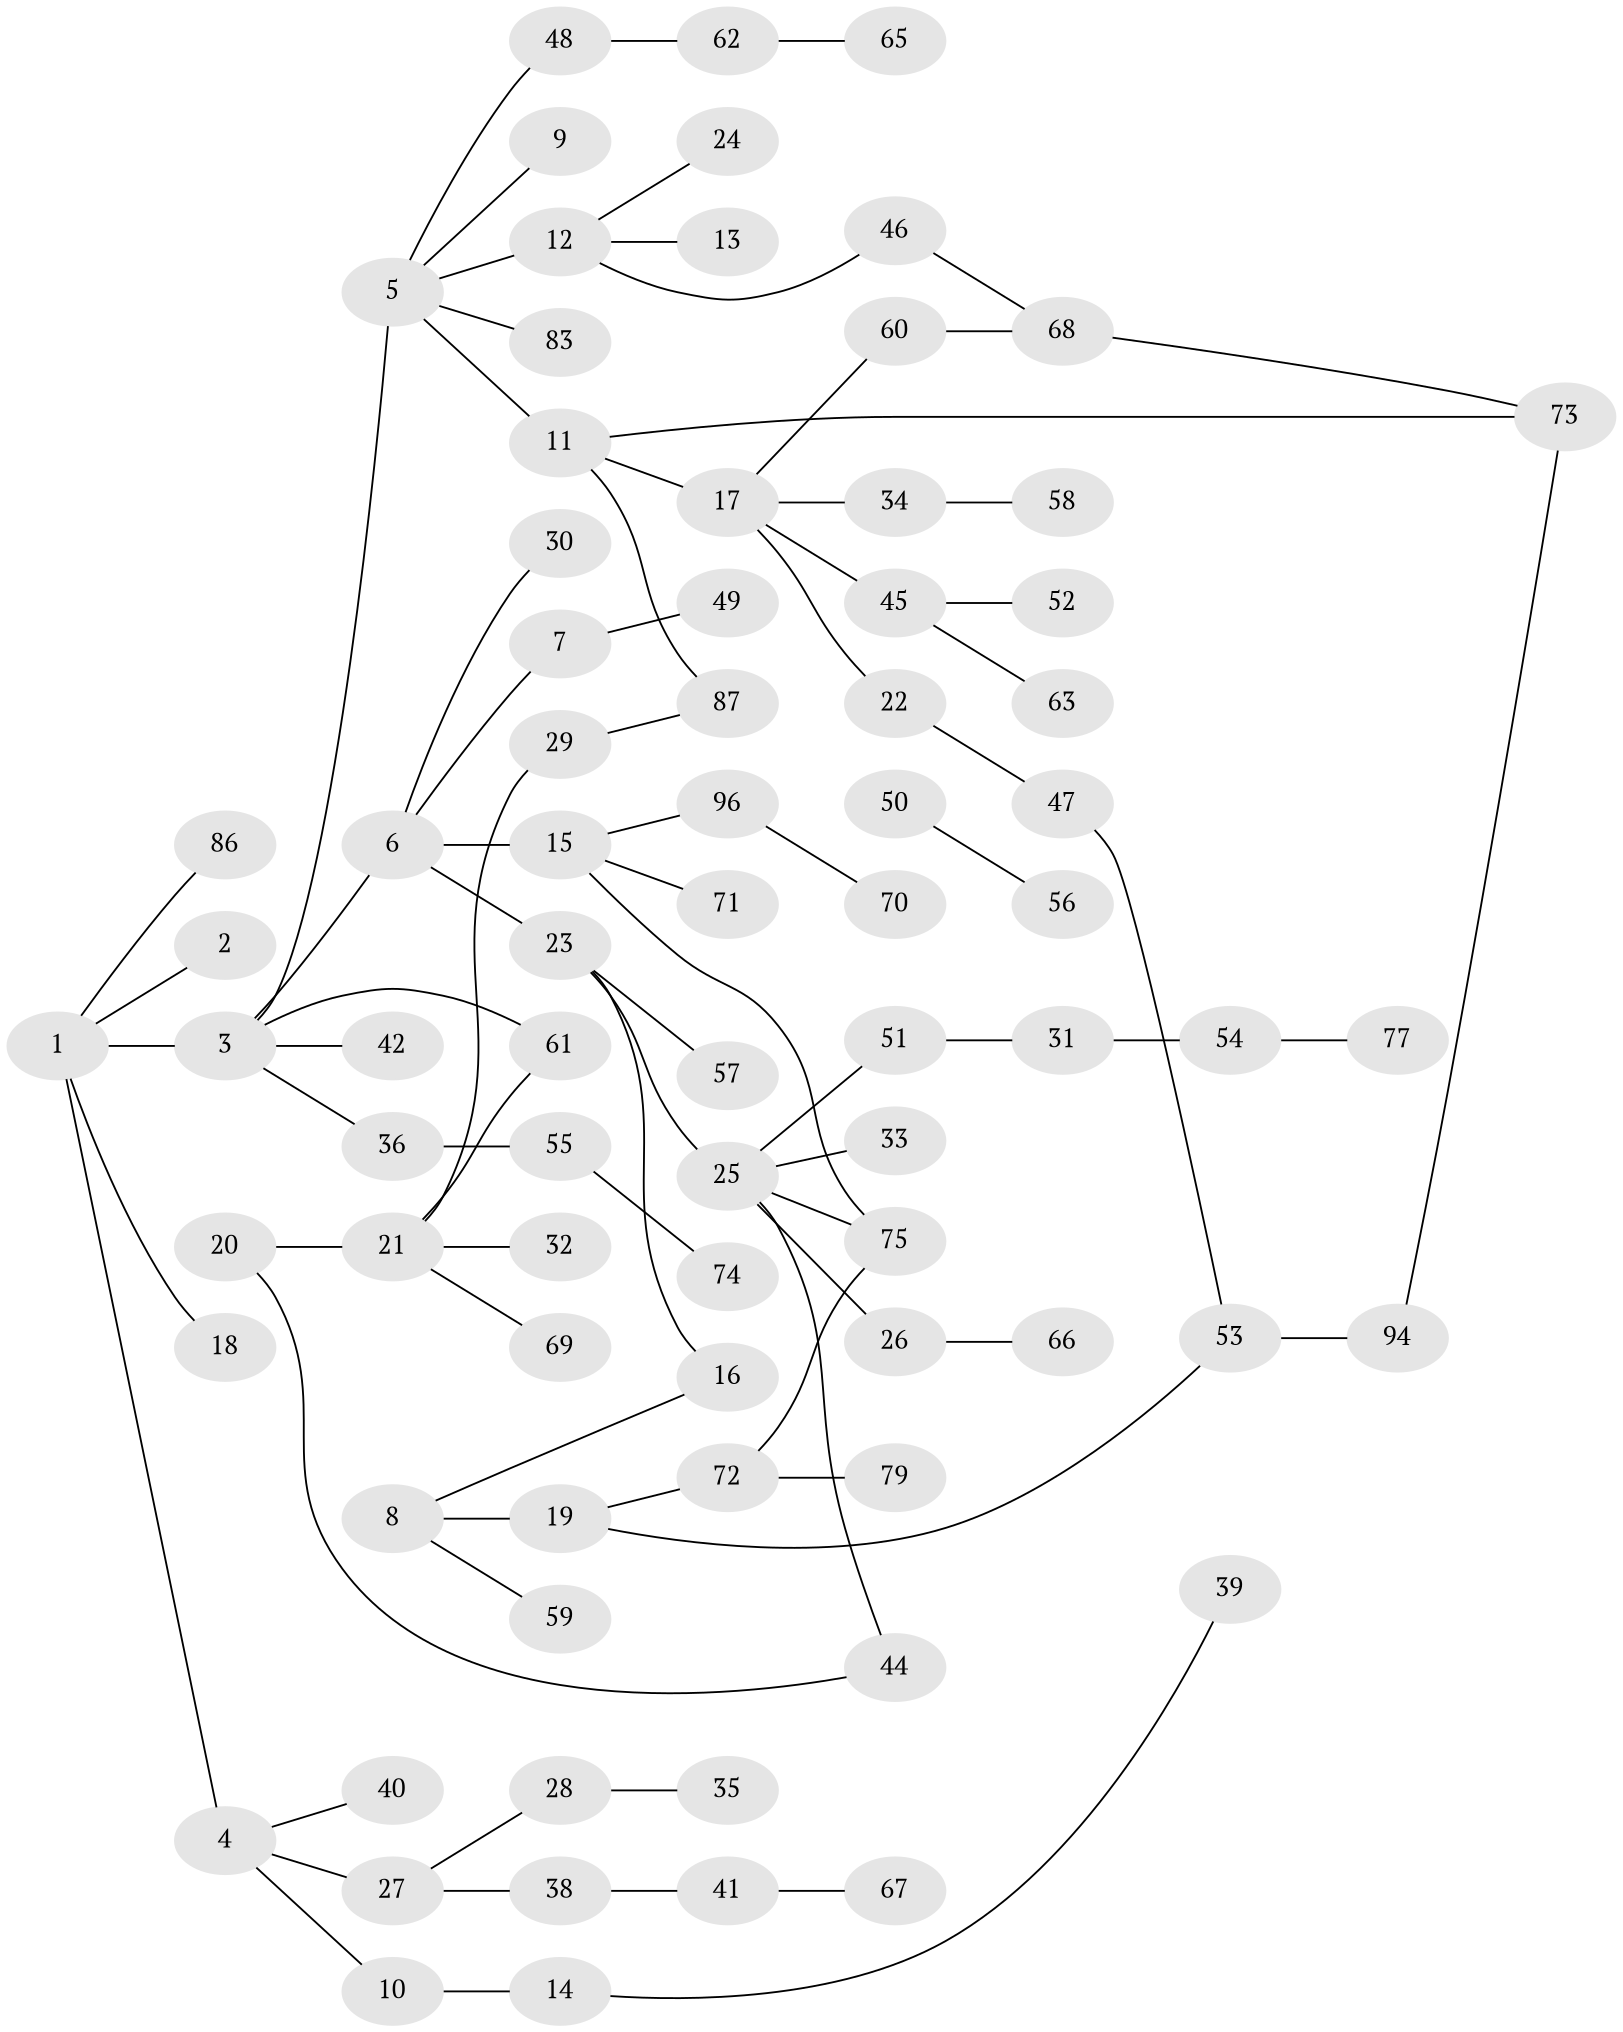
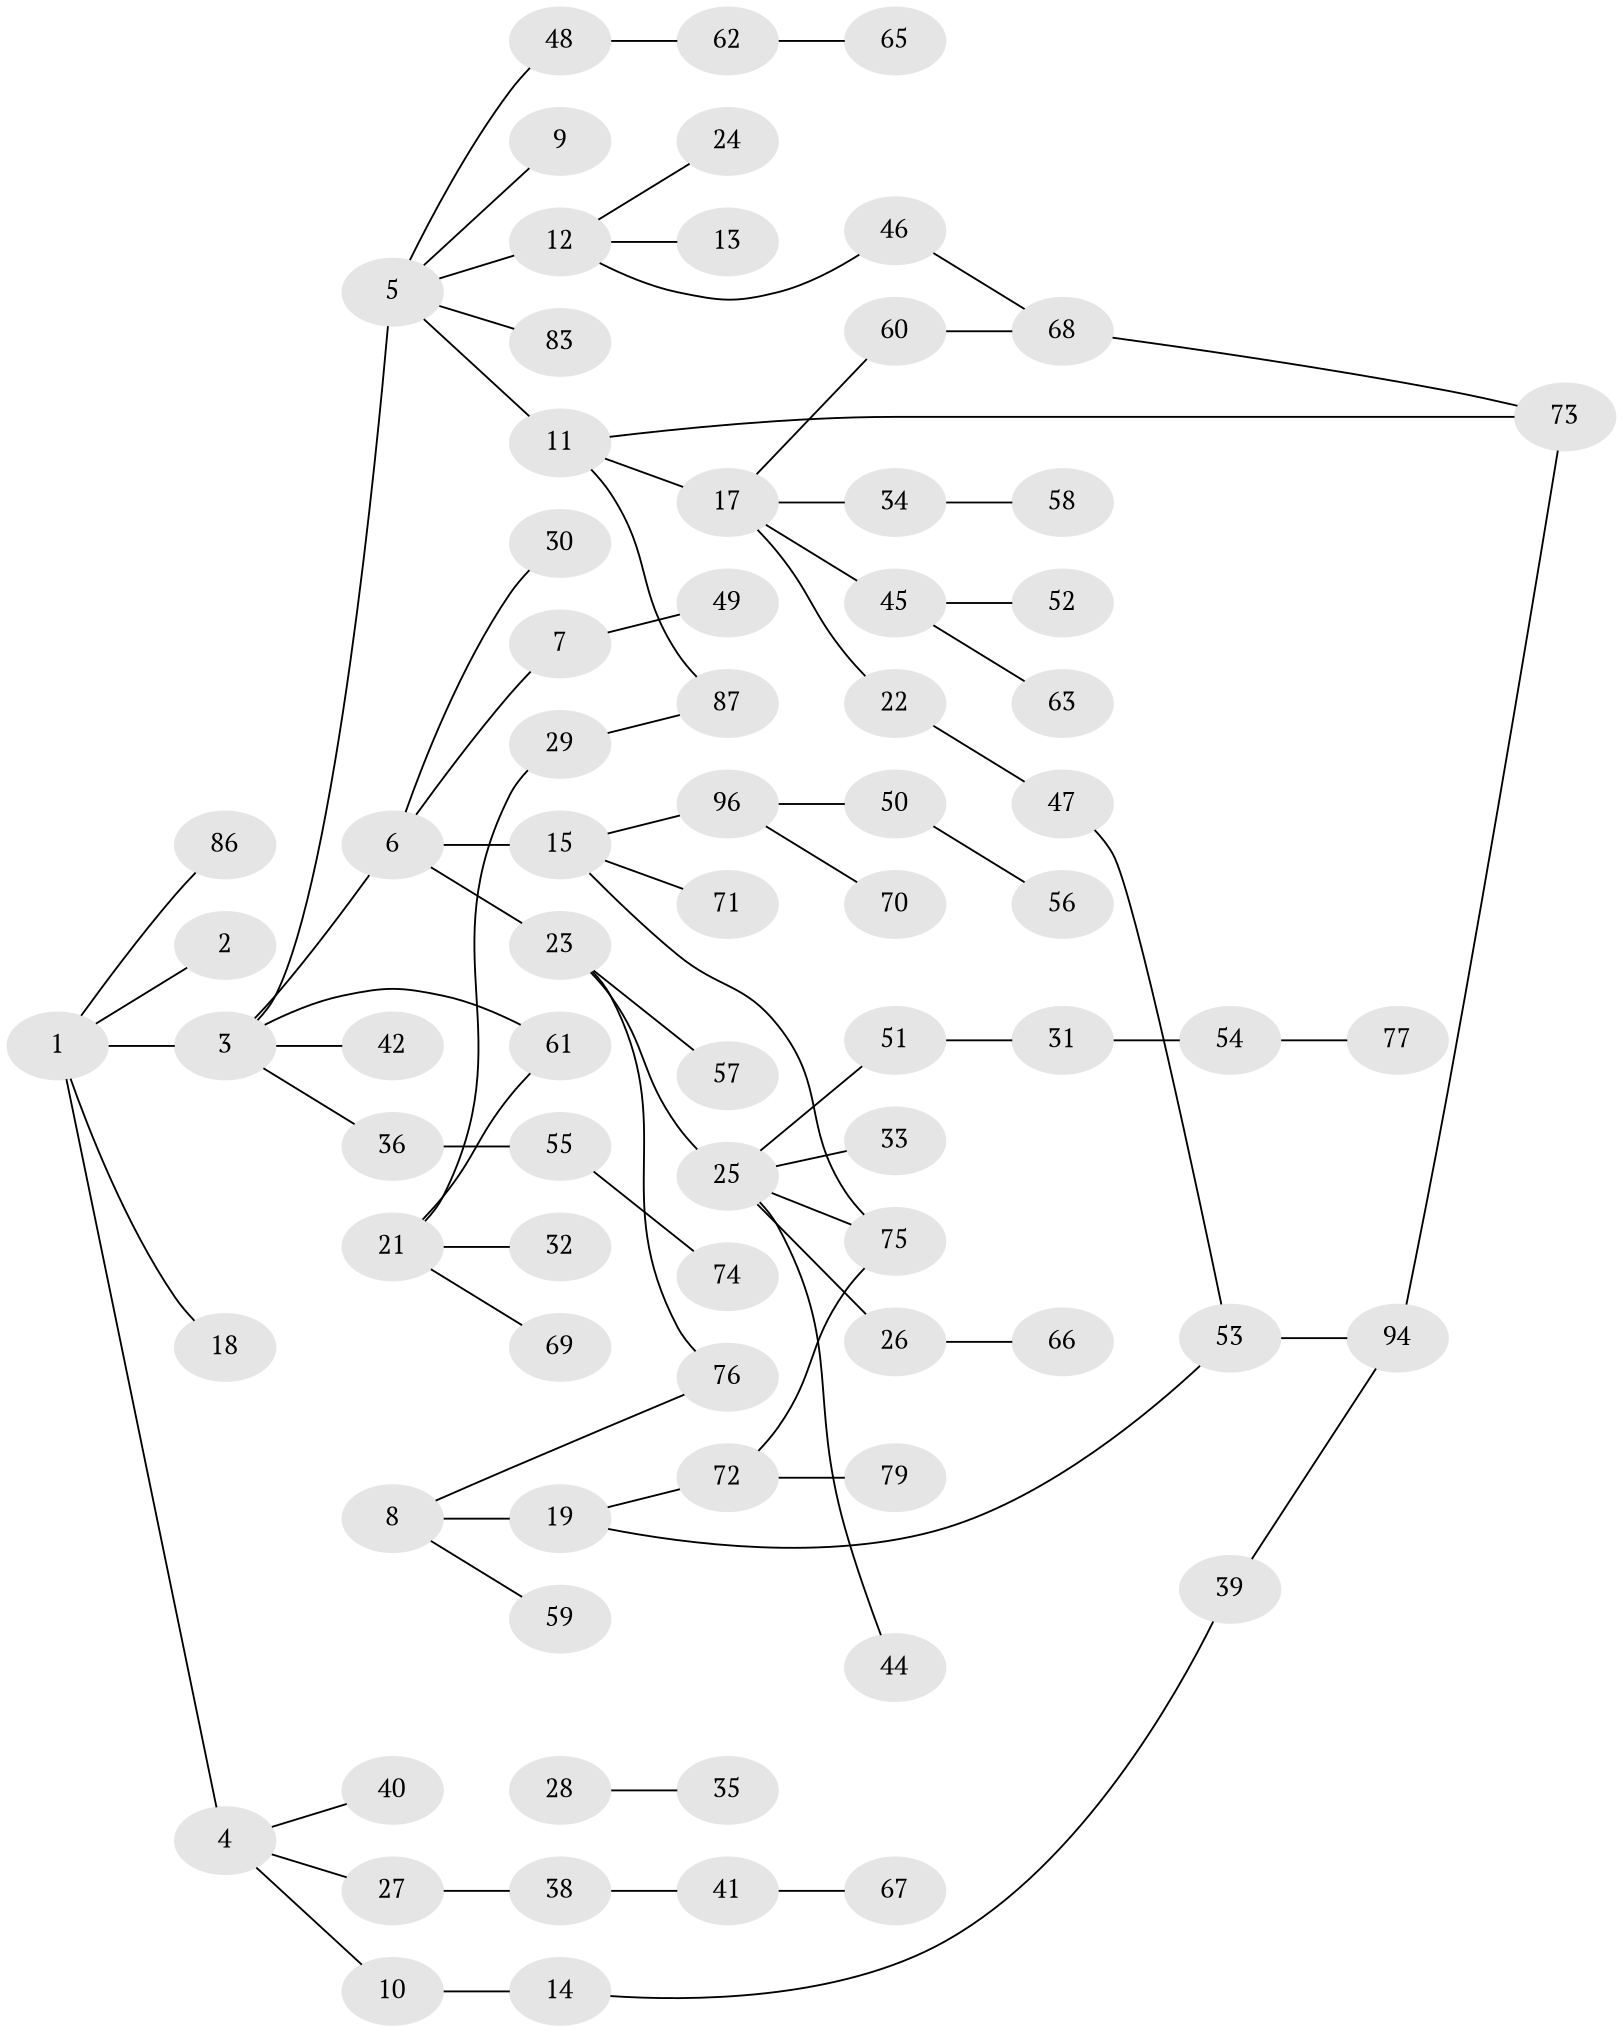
none -> (812, 804)
(225, 1247) -> none
(728, 1377) -> (728, 1377)
none -> (1314, 1464)
(476, 1841) -> none
